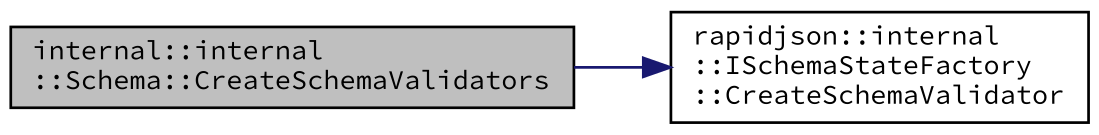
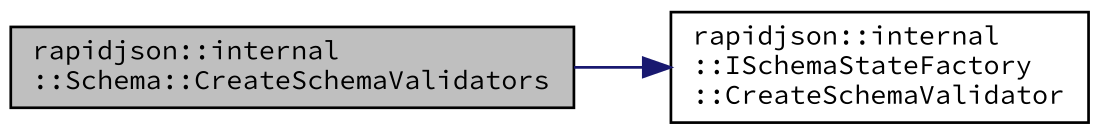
(292, 67) -> (292, 67)
